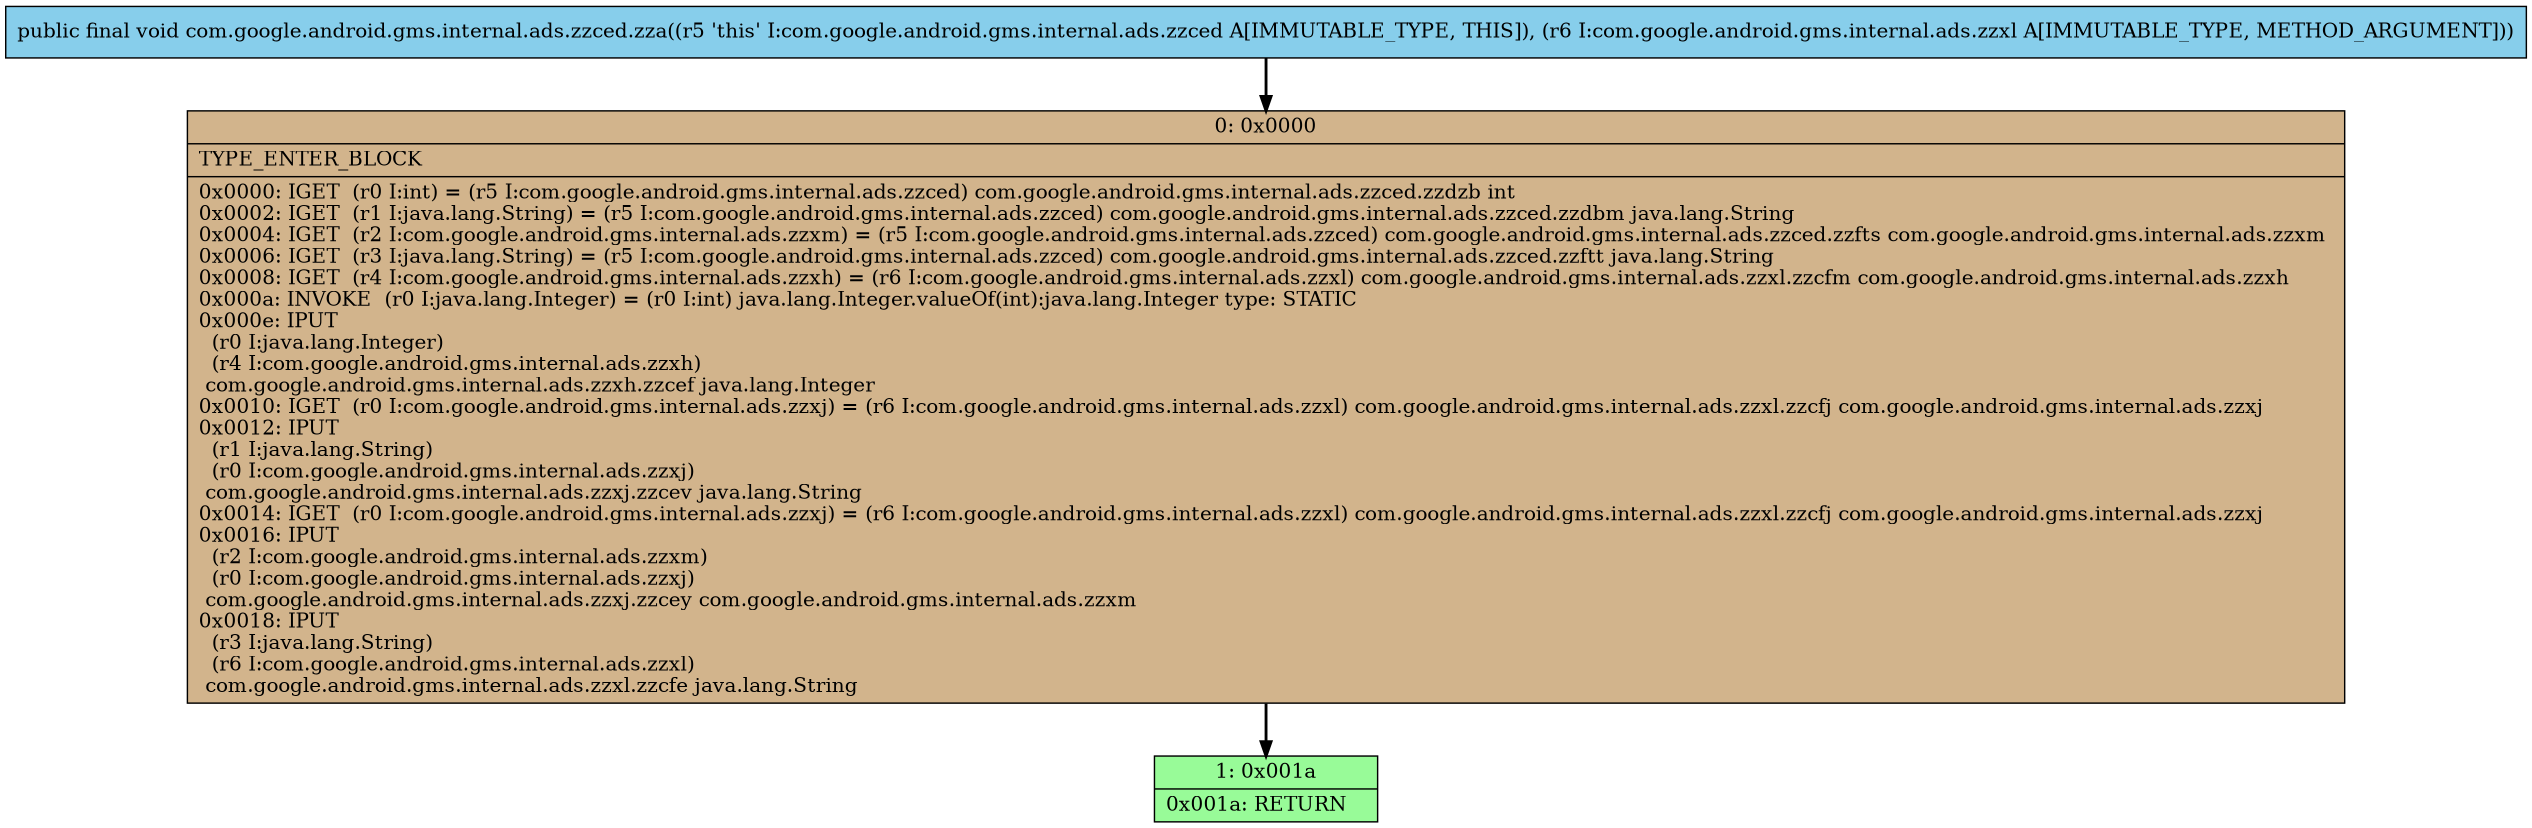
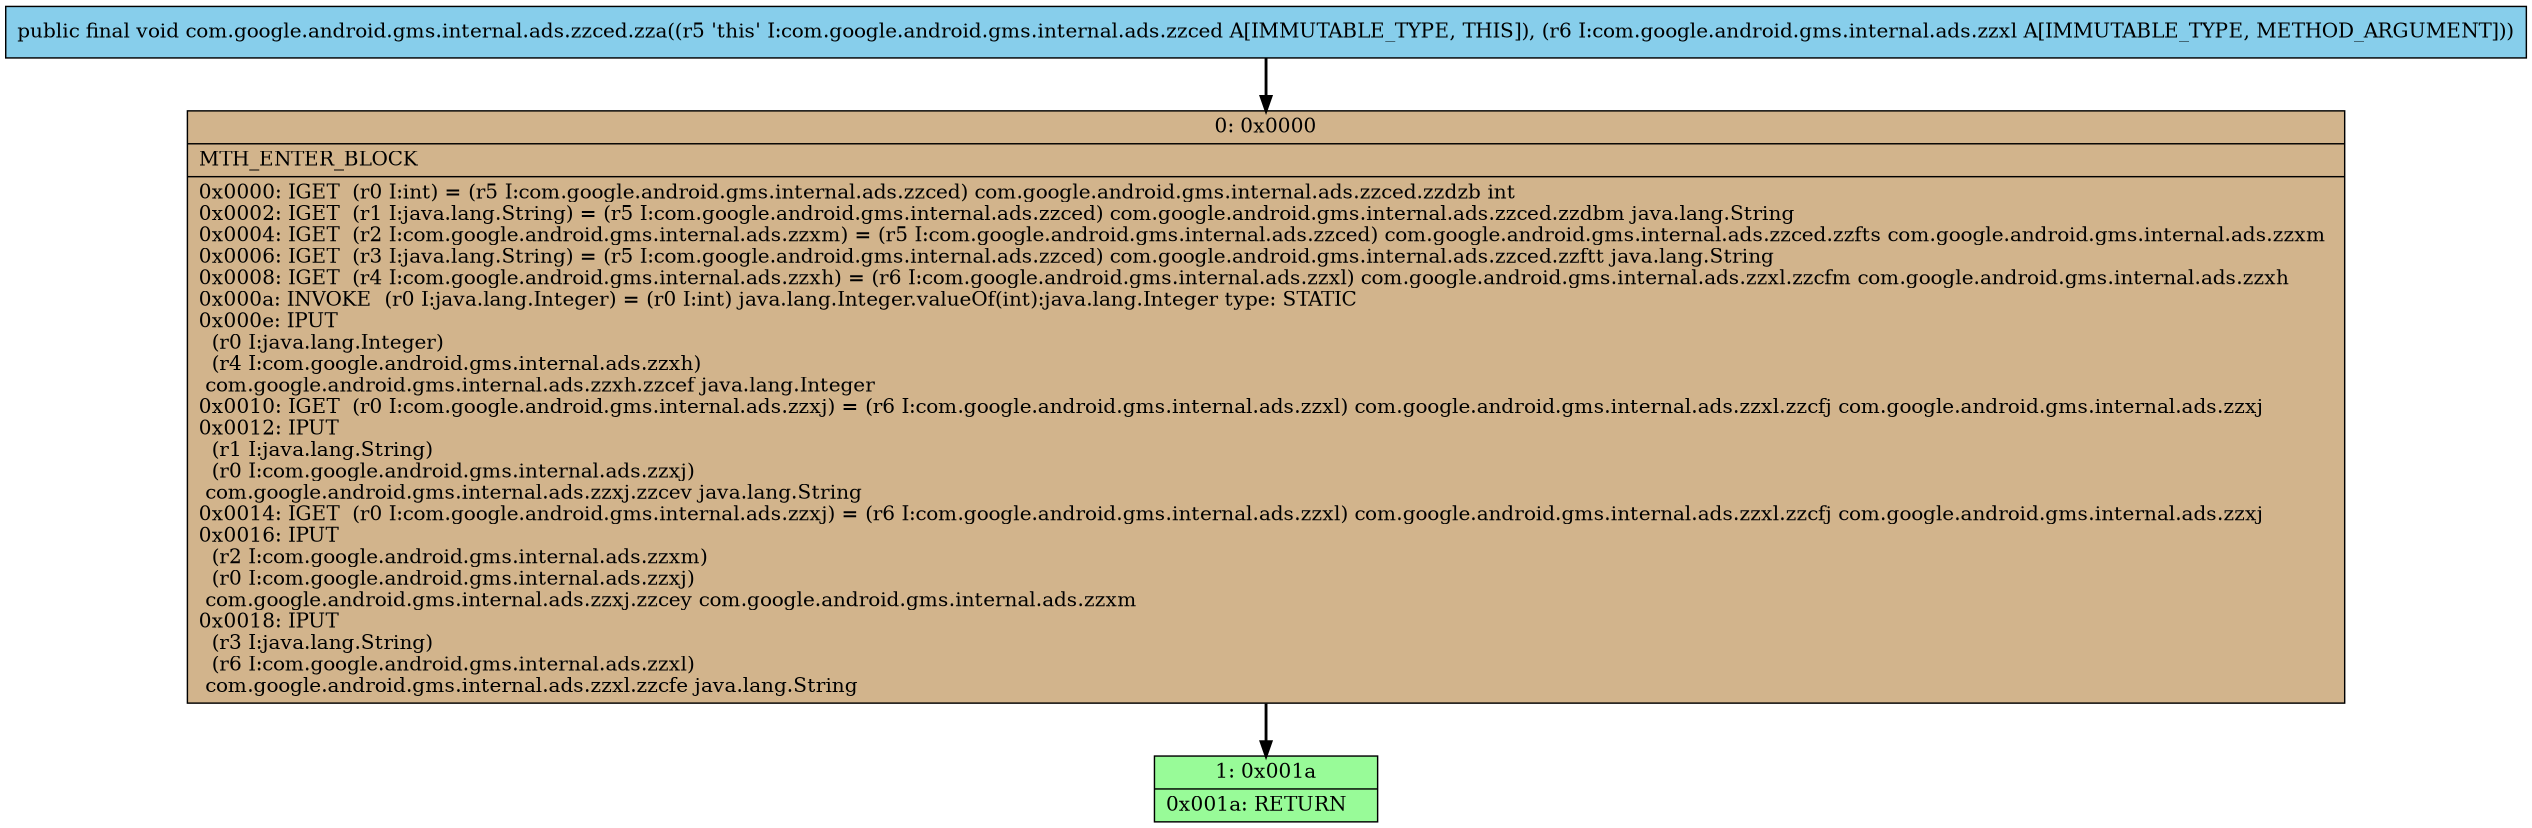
(311, 160) -> (309, 160)
